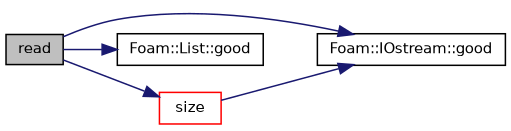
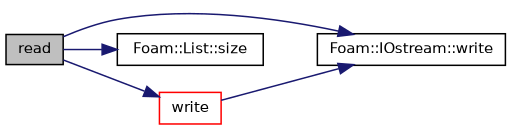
(190, 50) -> (190, 50)
(411, 50) -> (411, 50)
(190, 108) -> (190, 108)
